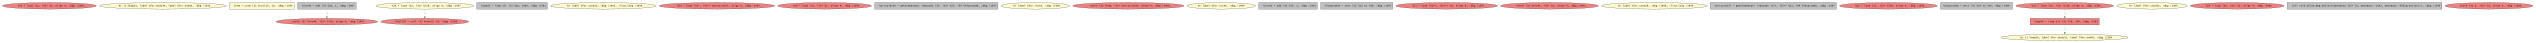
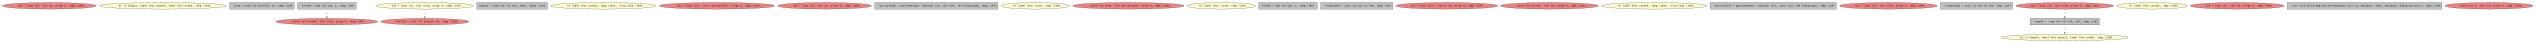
(262, 6) -> (262, 6)
(512, 6) -> (512, 6)
(1221, 6) -> (1221, 6)
(1288, 6) -> (1288, 6)
(1447, 6) -> (1447, 6)
(1976, 6) -> (1976, 6)
(2065, 6) -> (2065, 6)
(2065, 22) -> (2065, 22)
